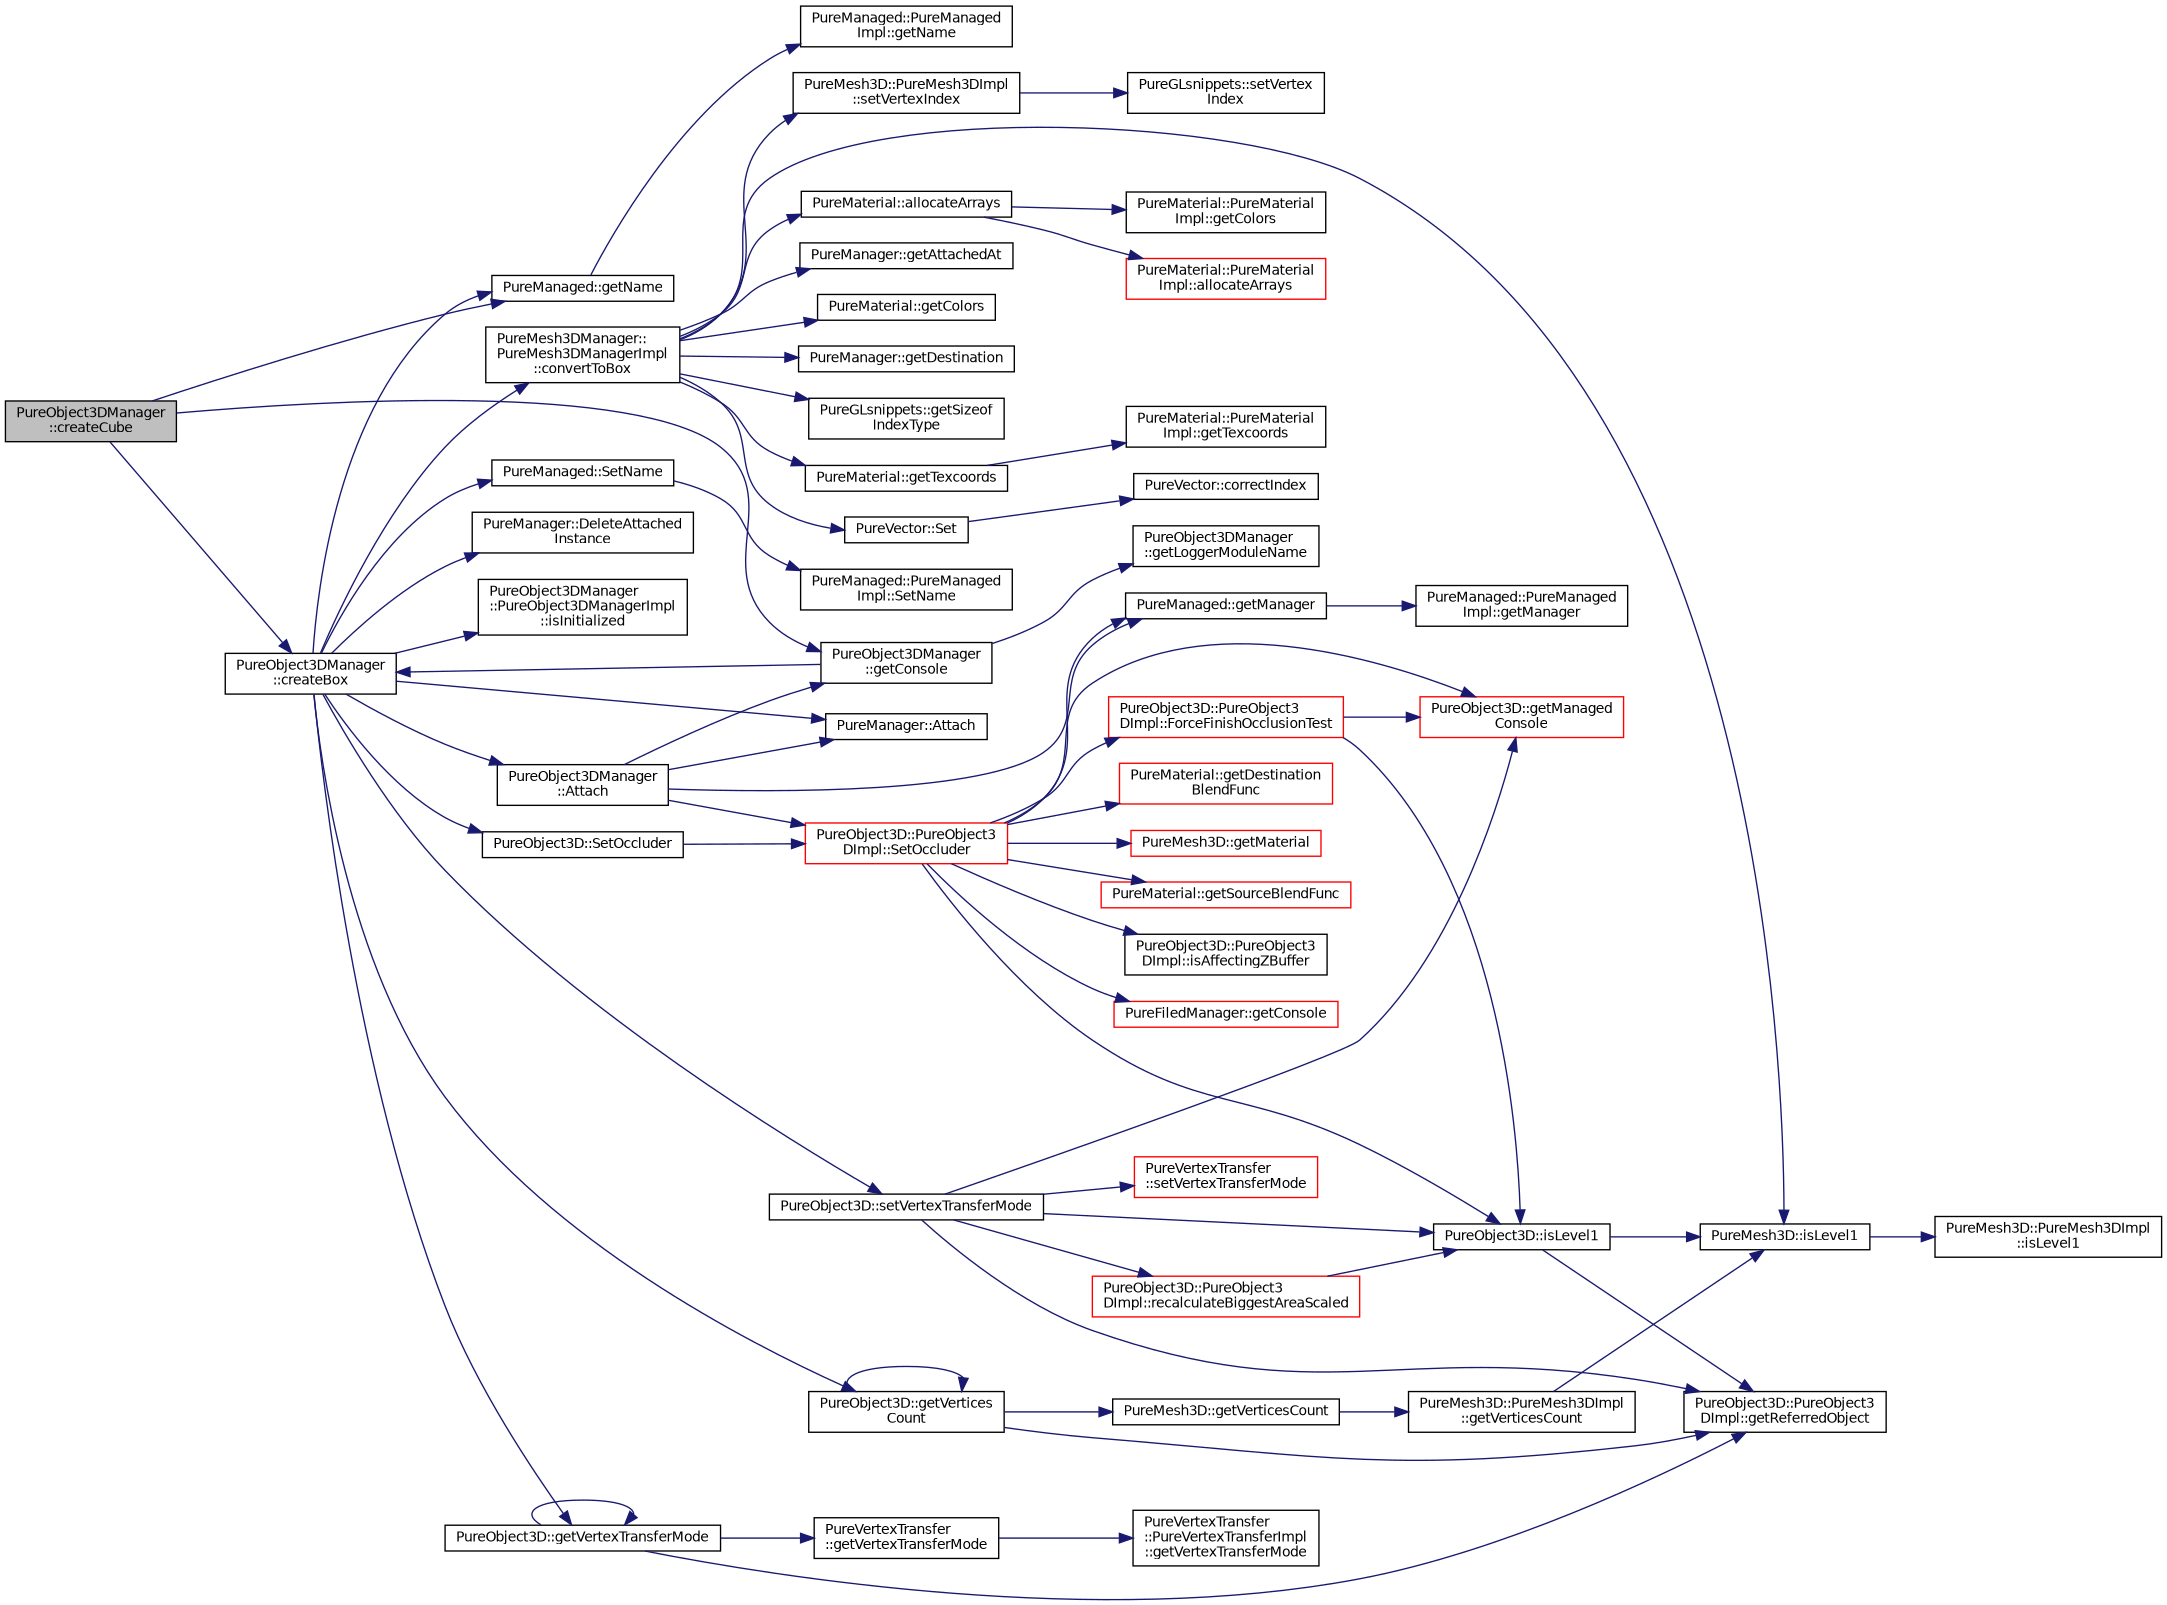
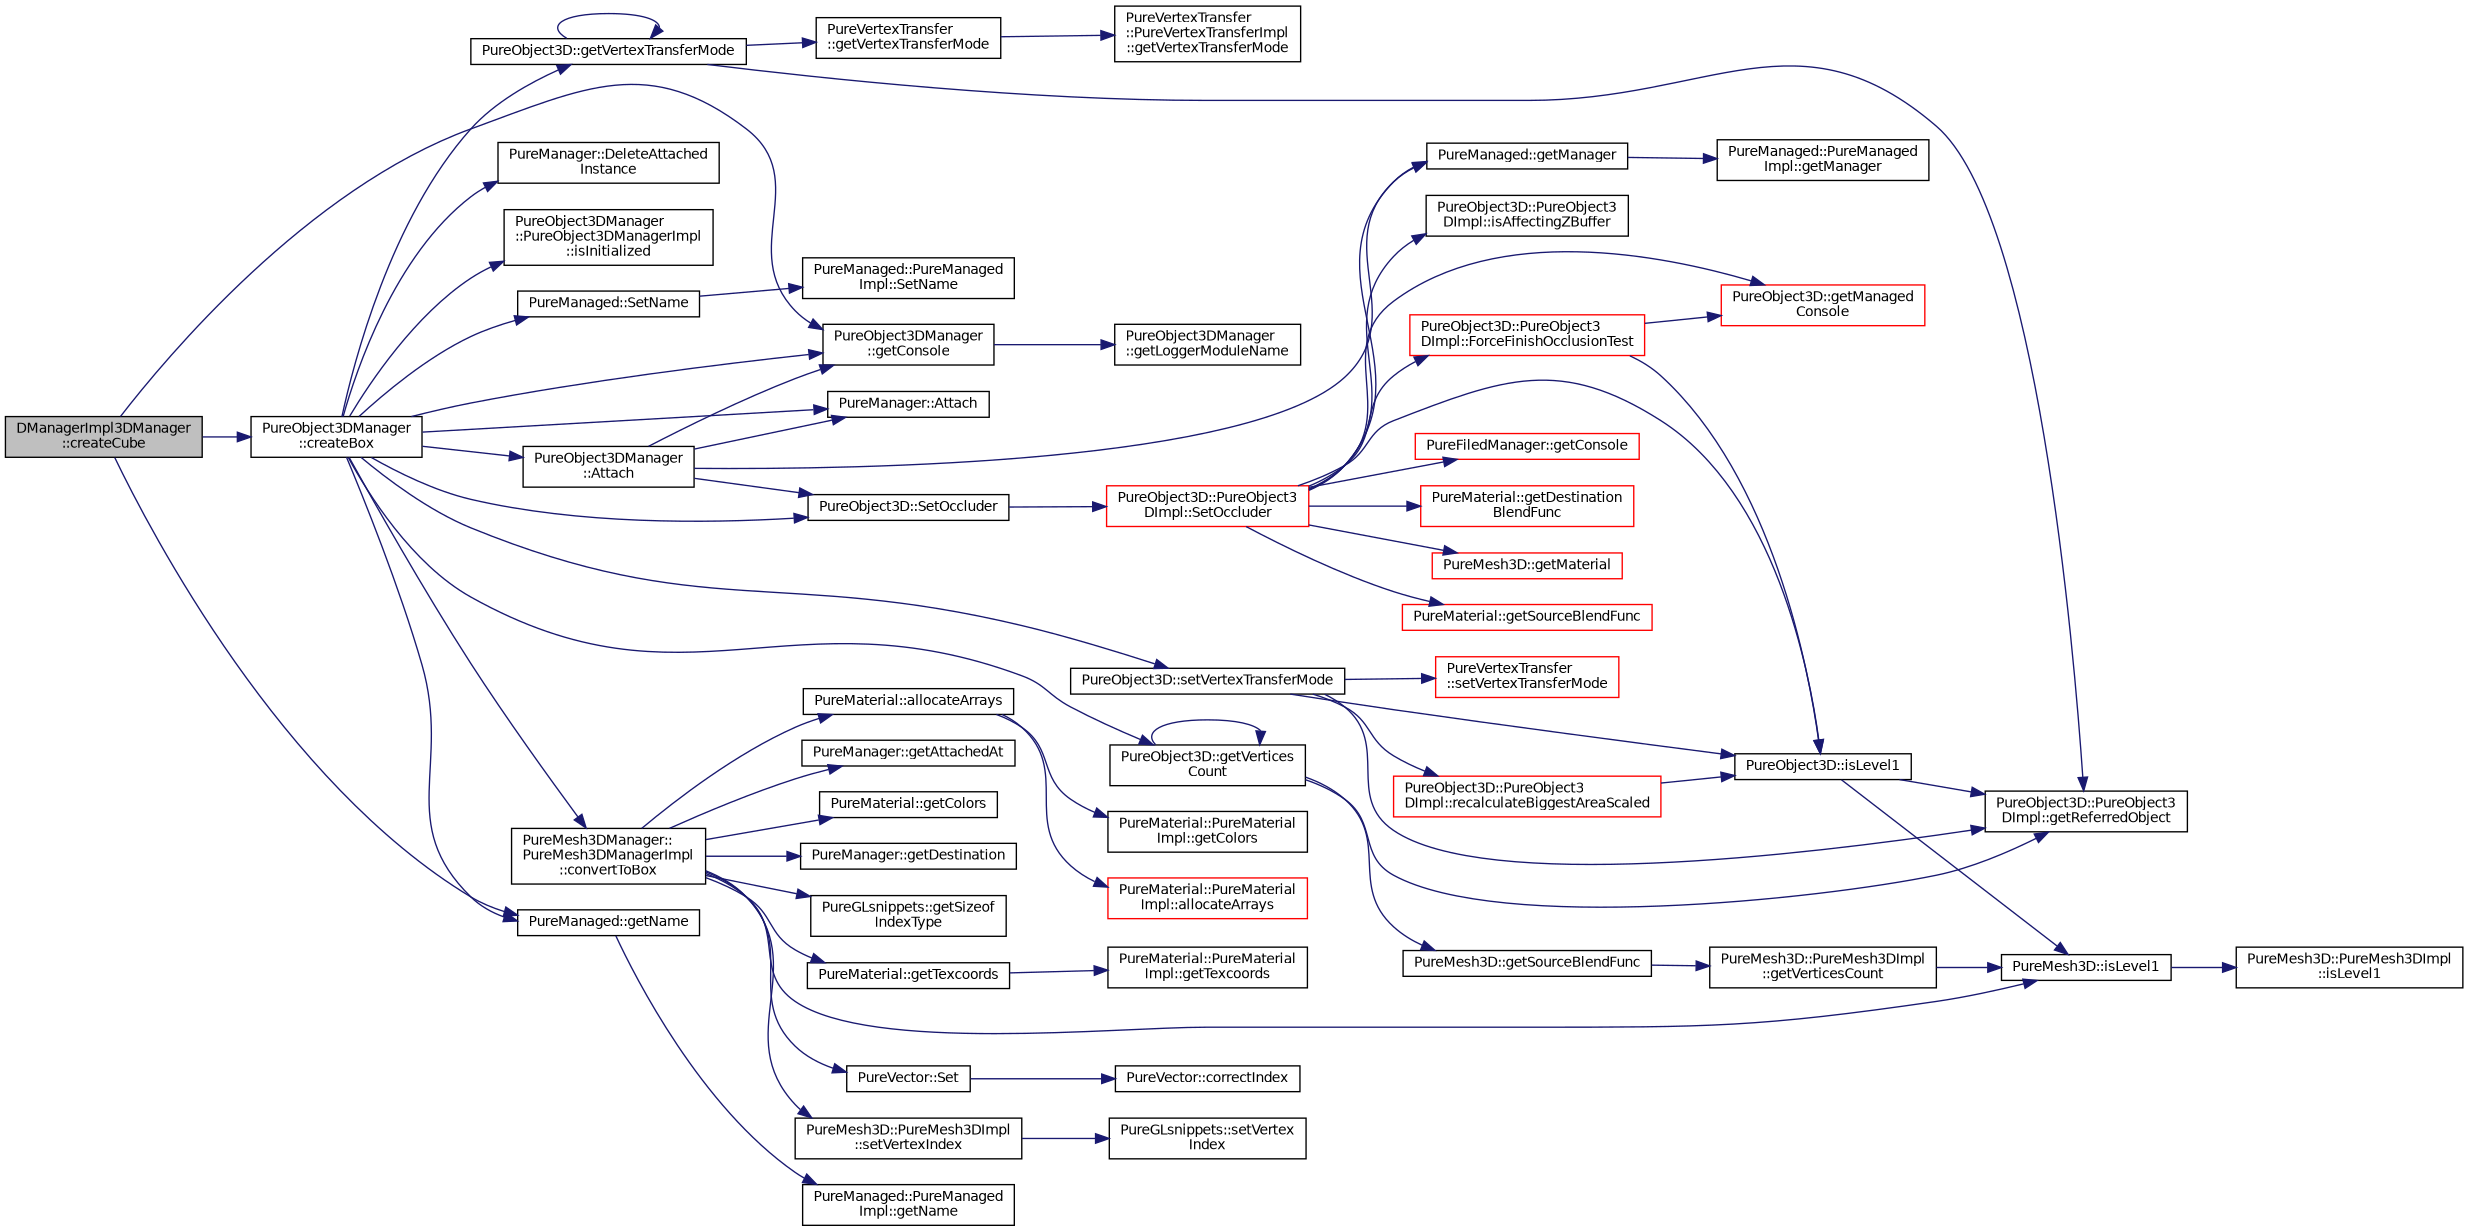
(91, 421) -> (104, 437)
(615, 668) -> (609, 380)
(730, 811) -> (747, 486)
(1309, 1063) -> none
(1226, 1412) -> (1527, 963)
